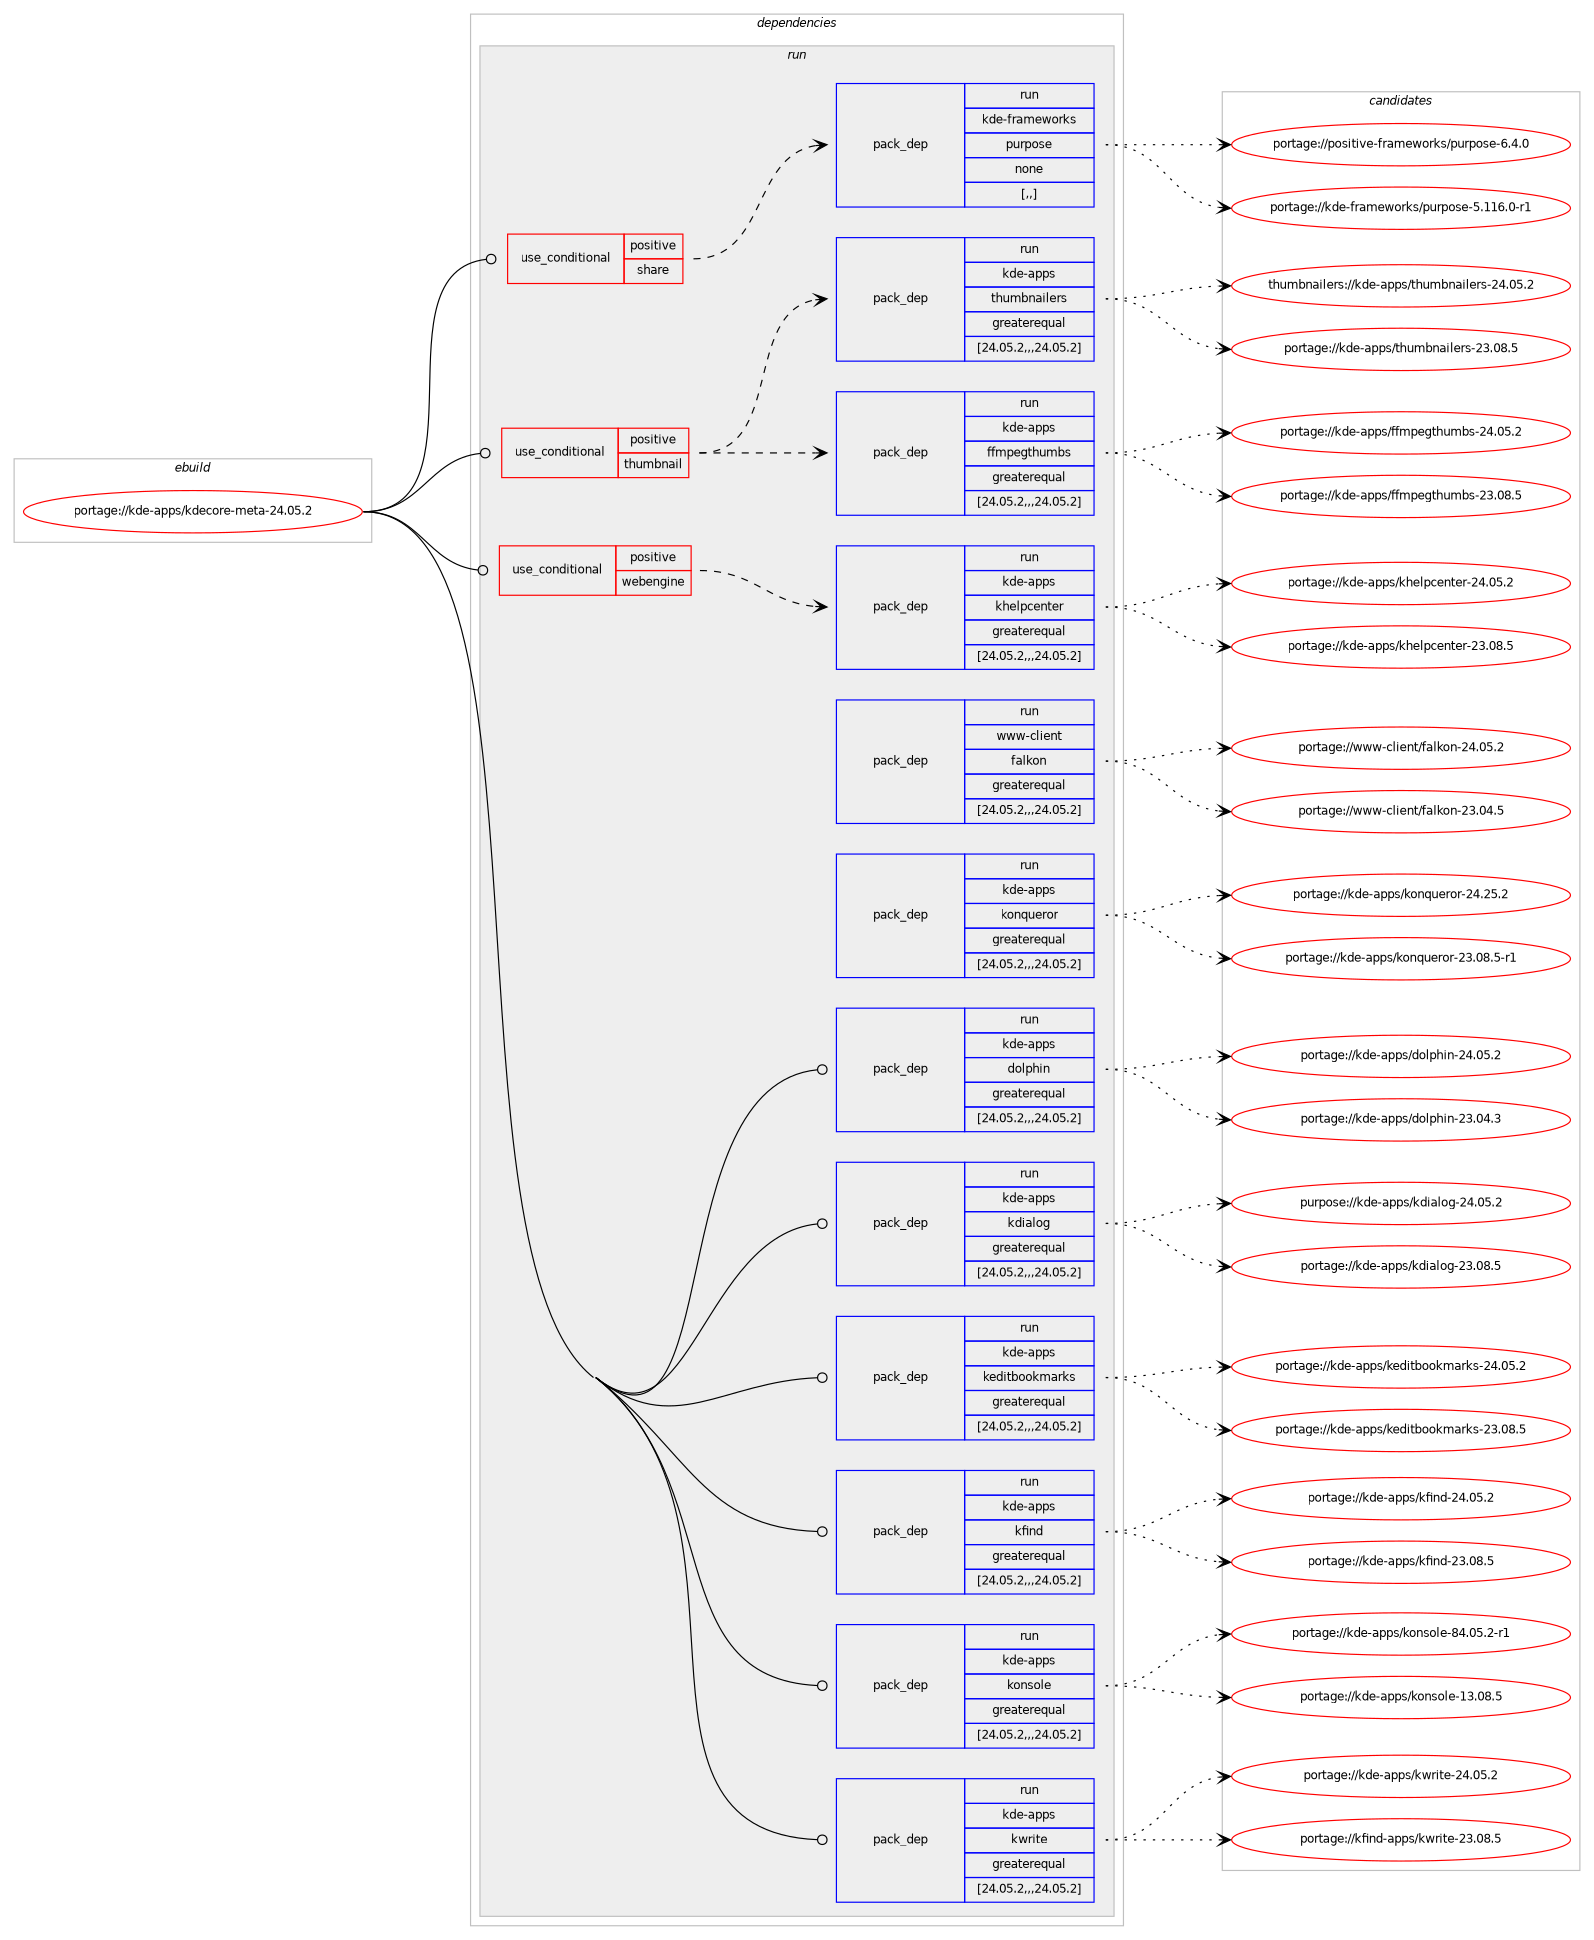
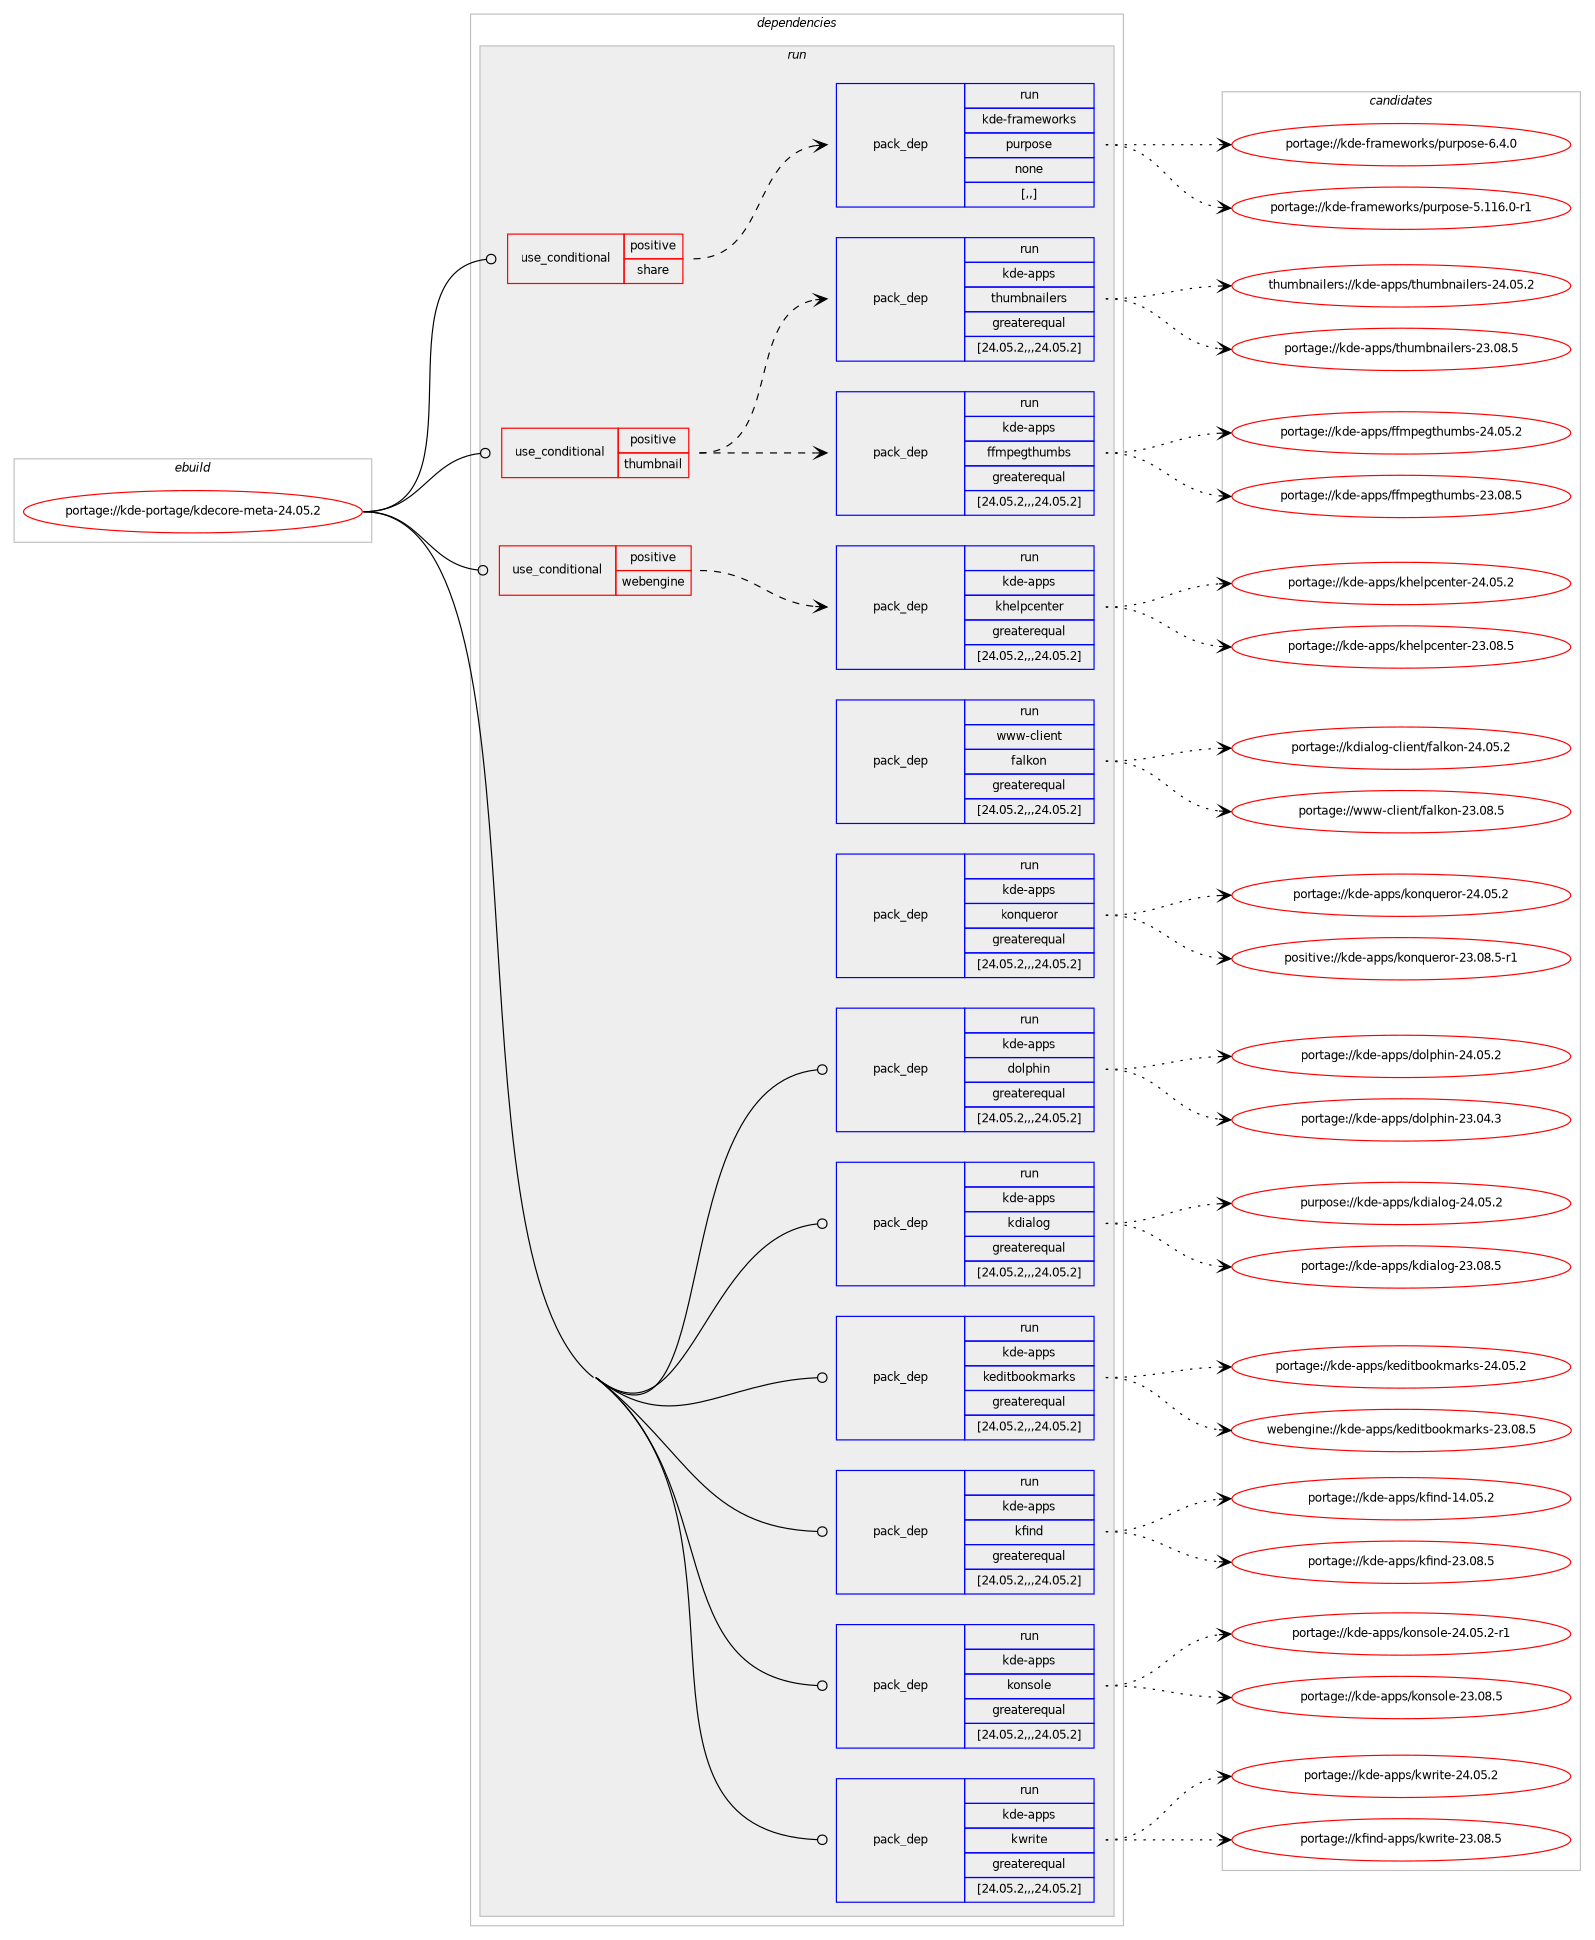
(1401, 145) -> (1401, 145)
(193, 512) -> (193, 512)
(1401, 748) -> (1401, 748)
(1401, 812) -> (1401, 812)
(1401, 895) -> (1401, 895)
(1401, 959) -> (1401, 959)
(1401, 1430) -> (1401, 1430)
(1401, 1499) -> (1401, 1499)
(1401, 1634) -> (1401, 1634)
(1401, 1698) -> (1401, 1698)
